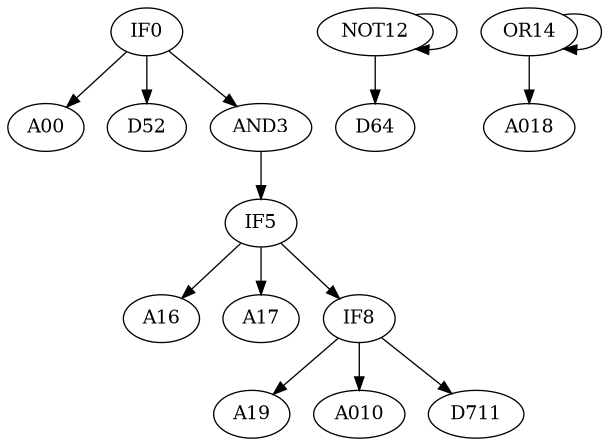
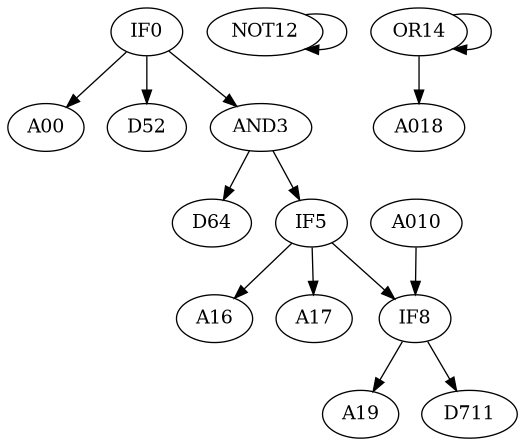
(375, 73) -> (240, 169)
(359, 360) -> (416, 264)
